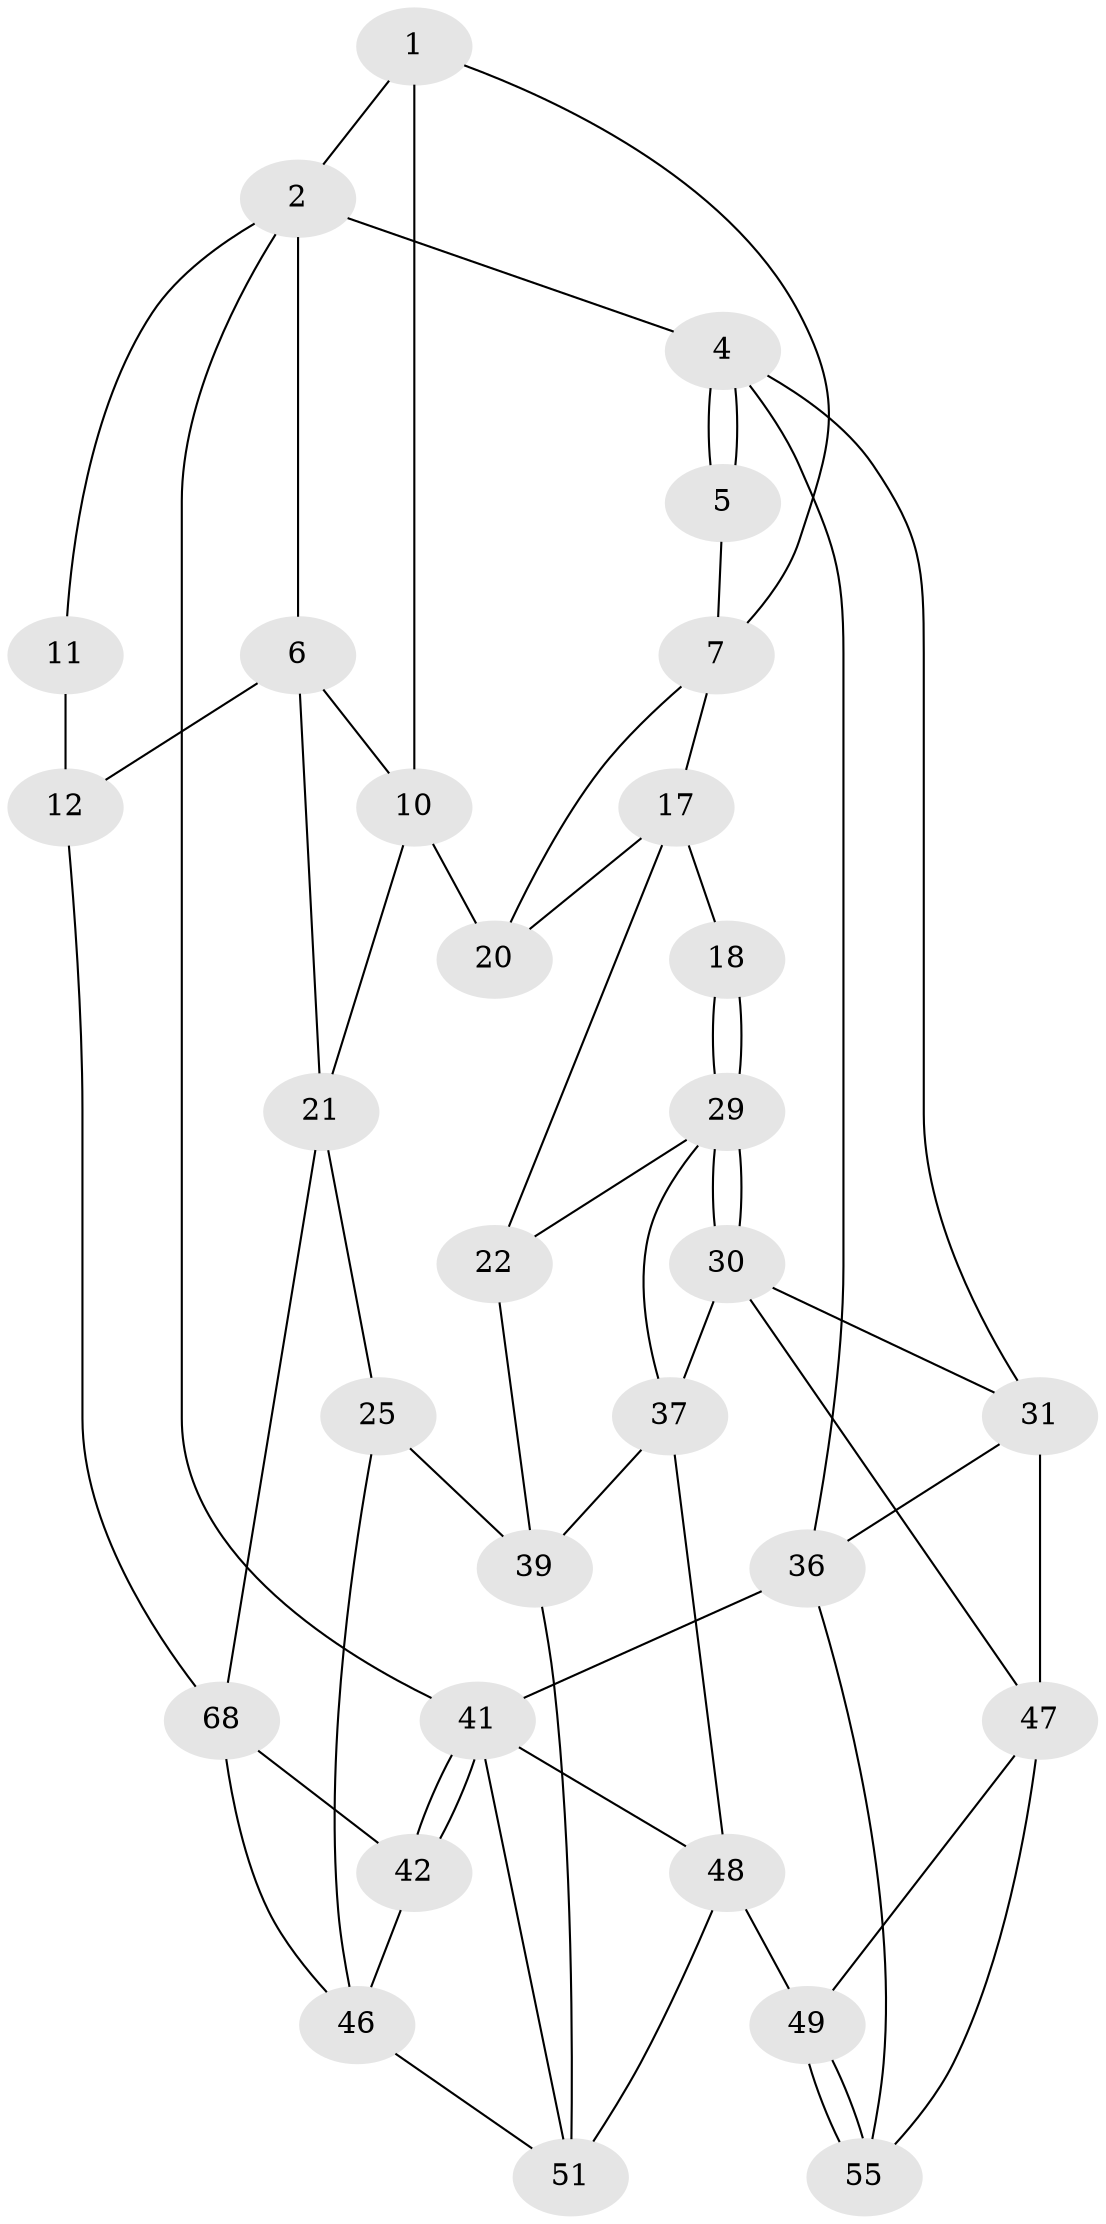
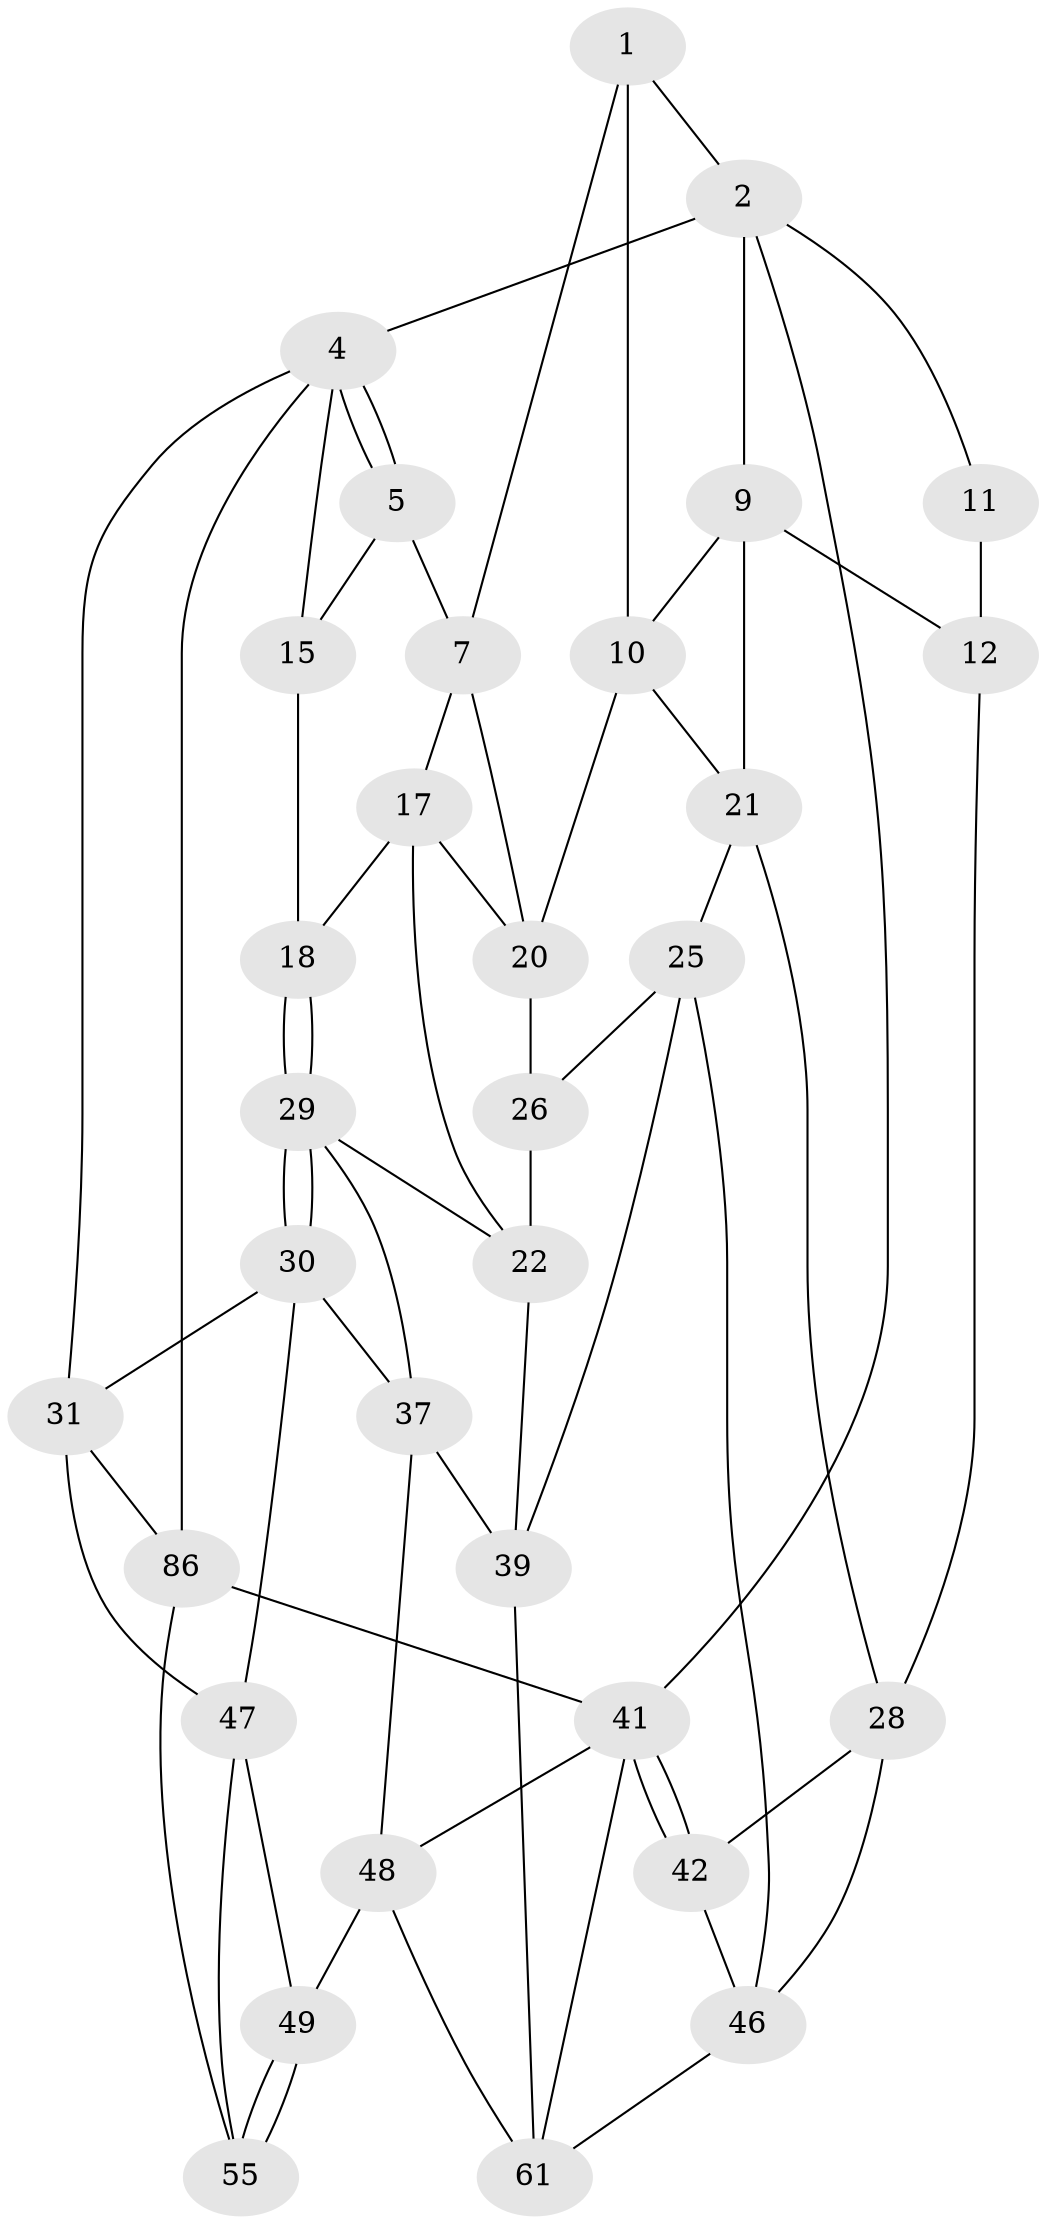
(298, 655) -> (744, 503)
none -> (298, 655)
none -> (531, 1112)
(808, 1569) -> (182, 1569)
(222, 1721) -> (888, 1721)
(571, 2177) -> (535, 2177)
